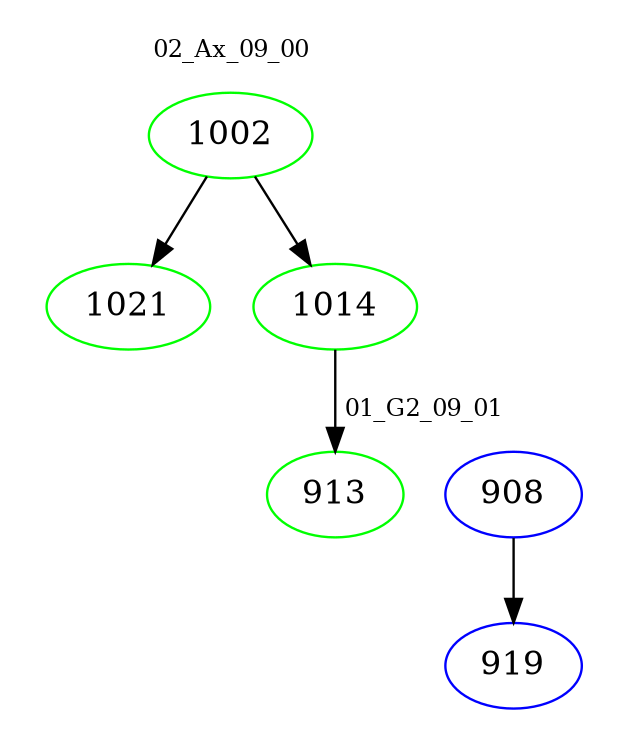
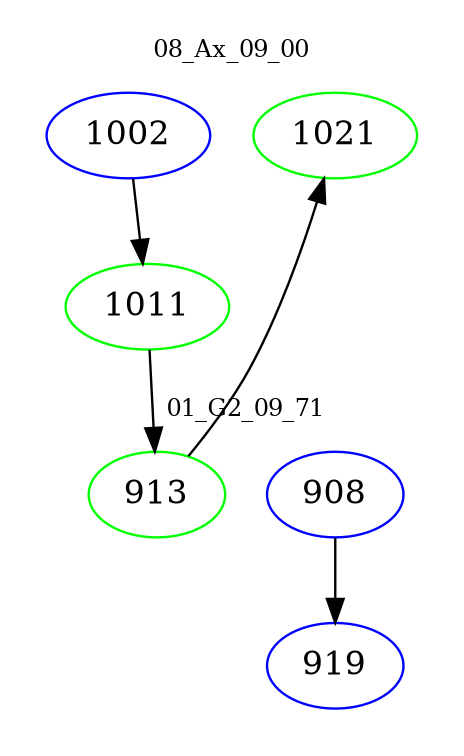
(232, 51) -> (232, 51)
(231, 136) -> (128, 136)
(186, 210) -> (266, 336)
(335, 307) -> (147, 307)
(424, 410) -> (246, 410)
